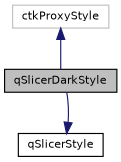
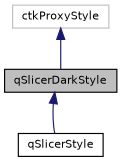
(68, 107) -> (53, 119)
